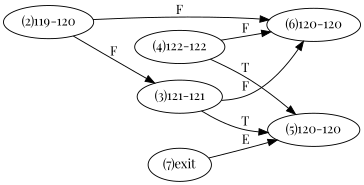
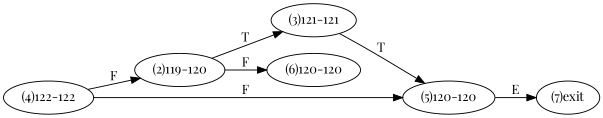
(241, 37) -> (110, 85)
(114, 52) -> (246, 38)
(246, 69) -> (246, 91)
(268, 83) -> none
(239, 150) -> (511, 98)
